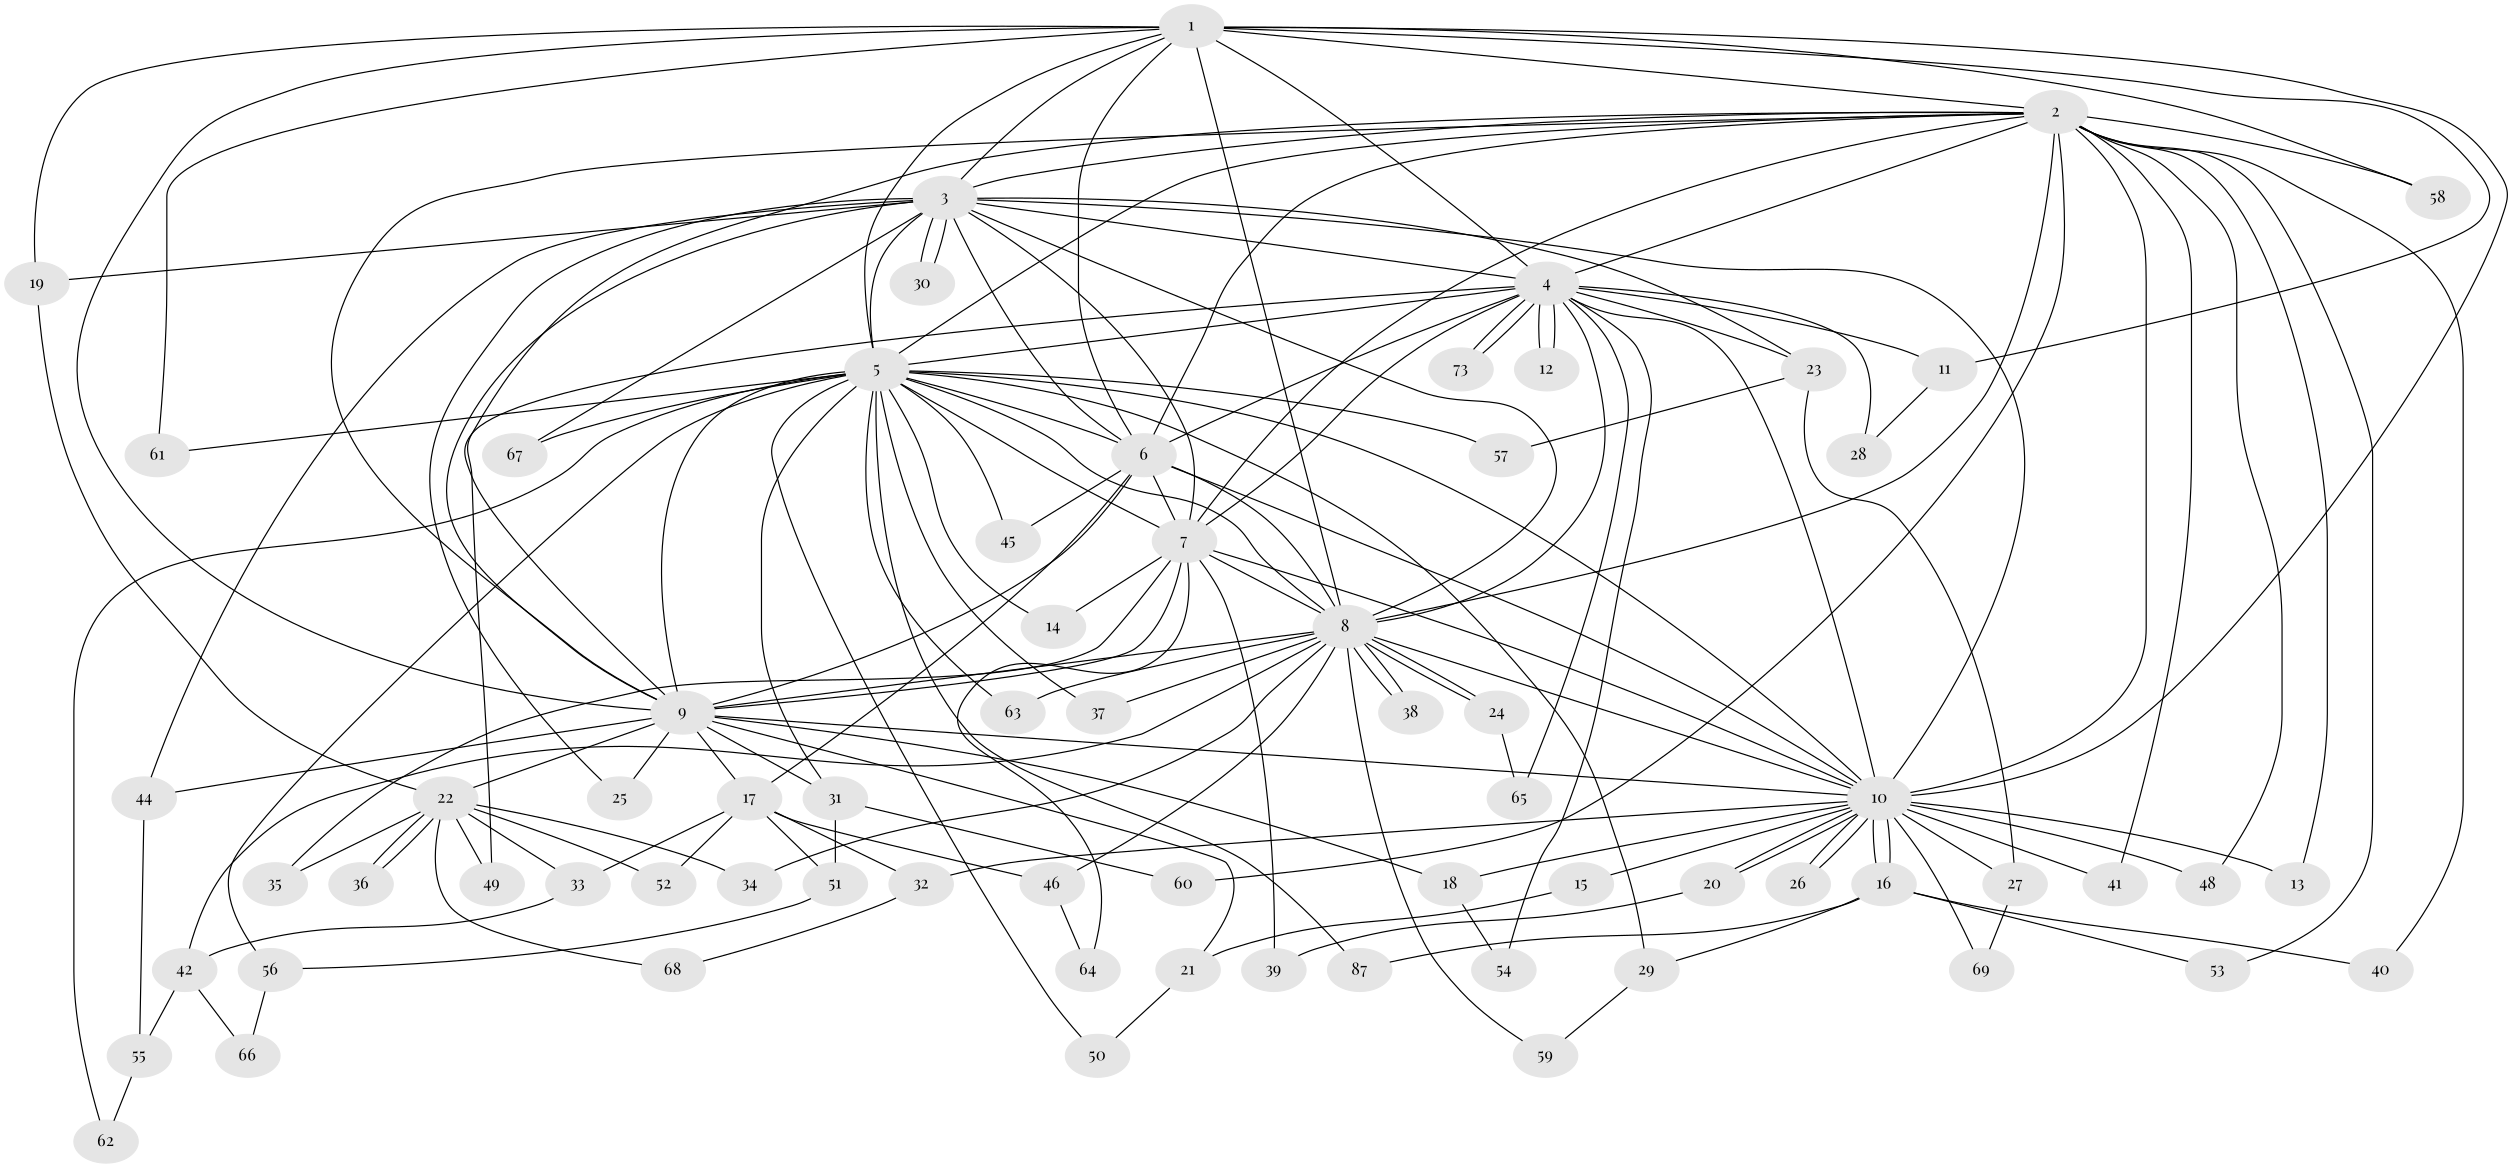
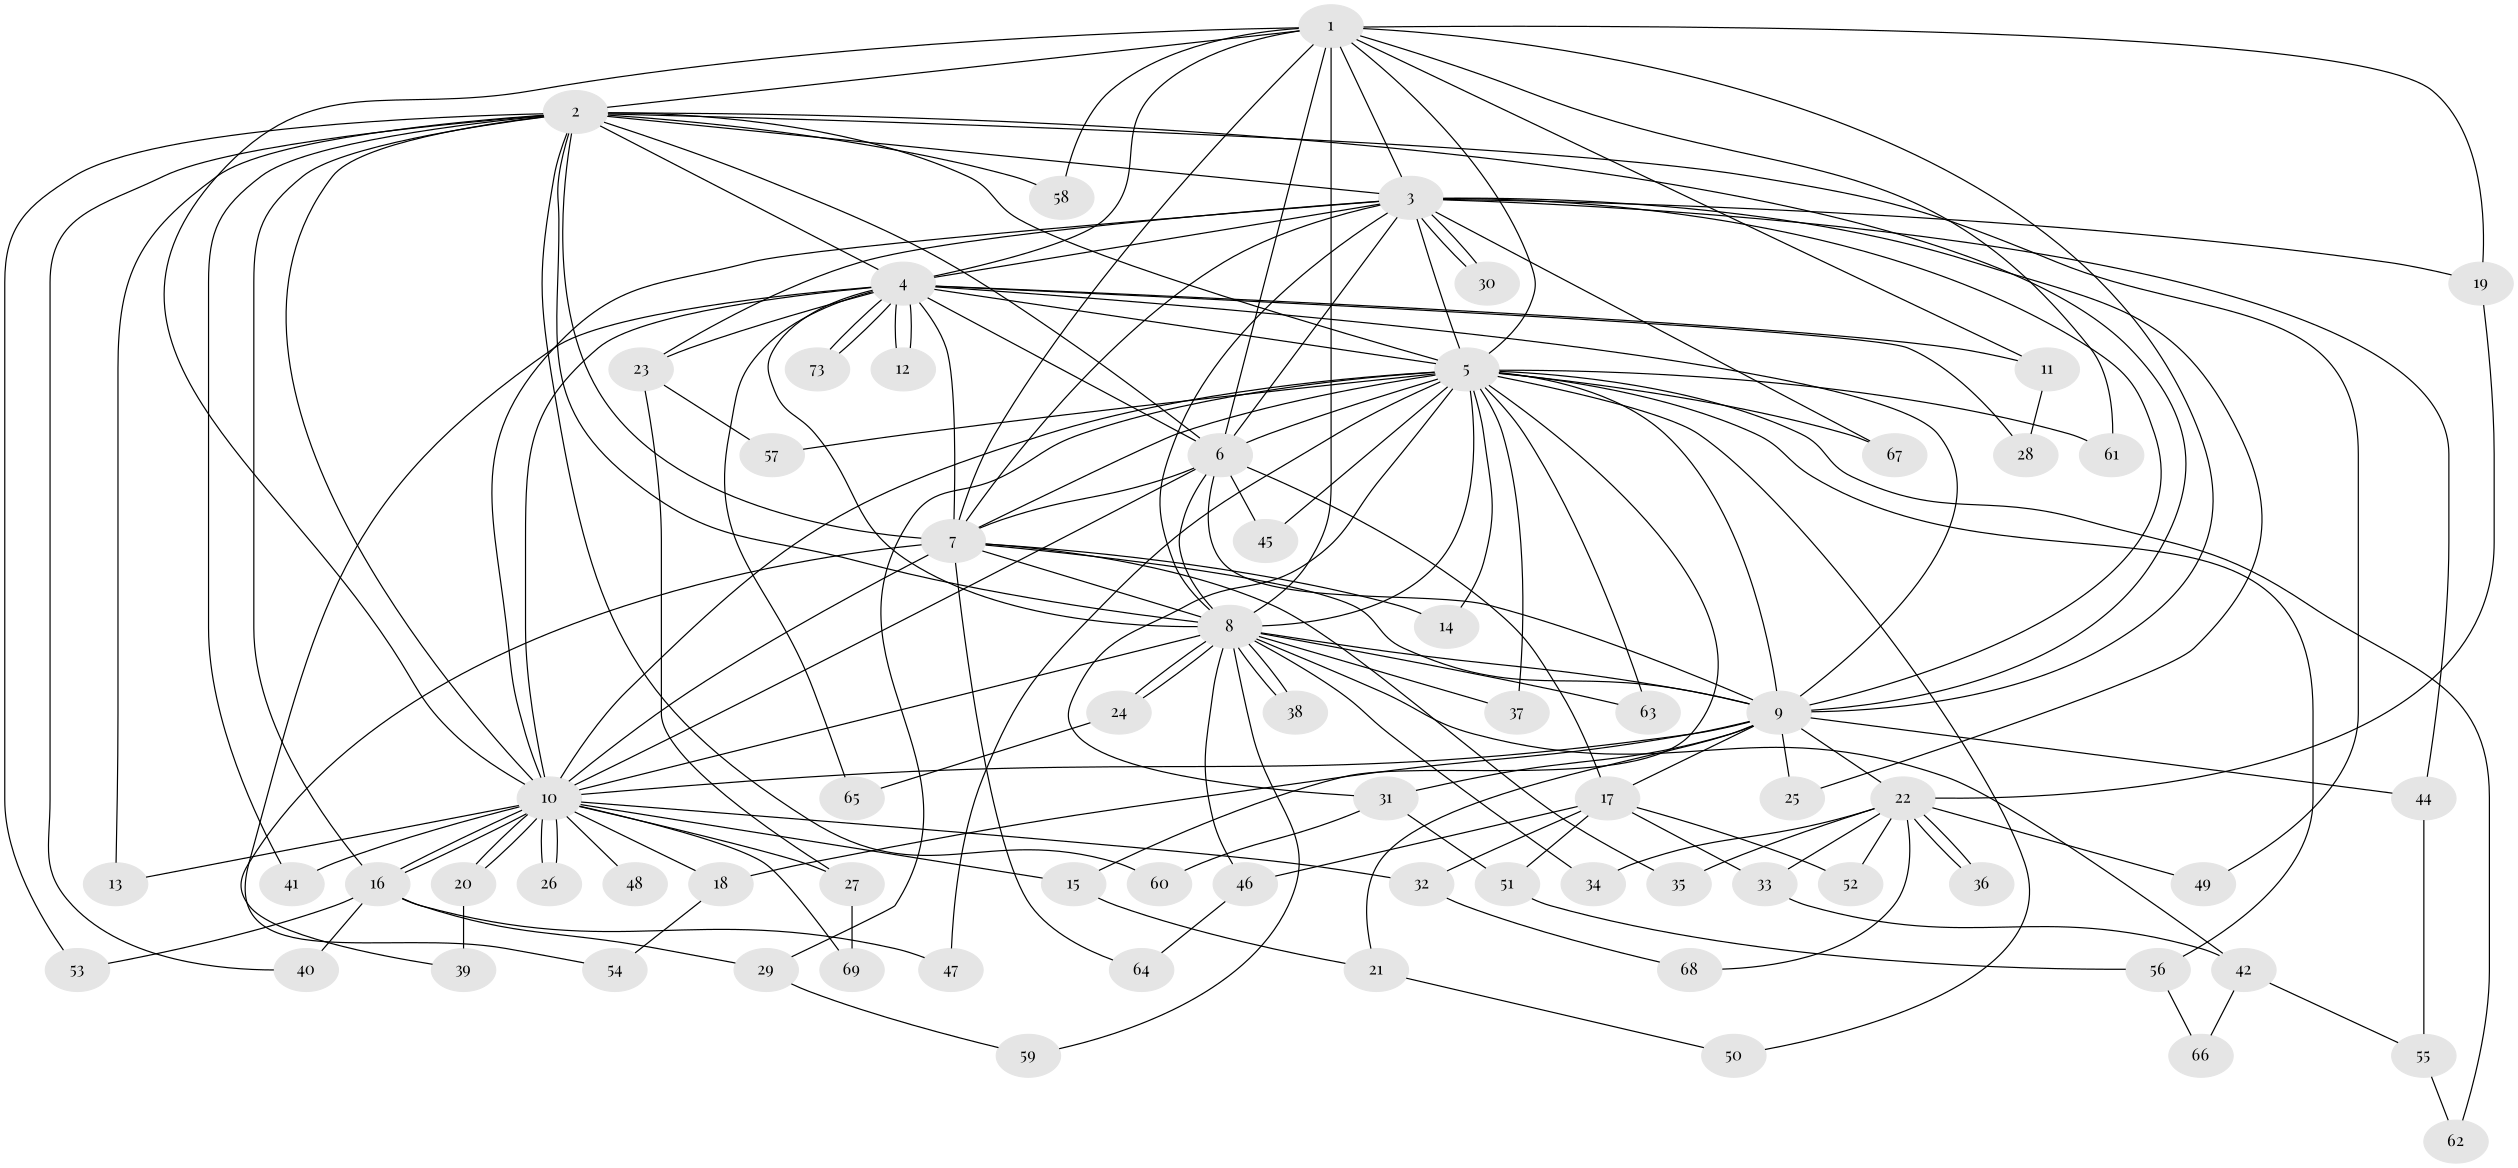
none -> (1122, 254)
(2249, 464) -> (254, 402)
none -> (1701, 715)
(1360, 970) -> (951, 970)
